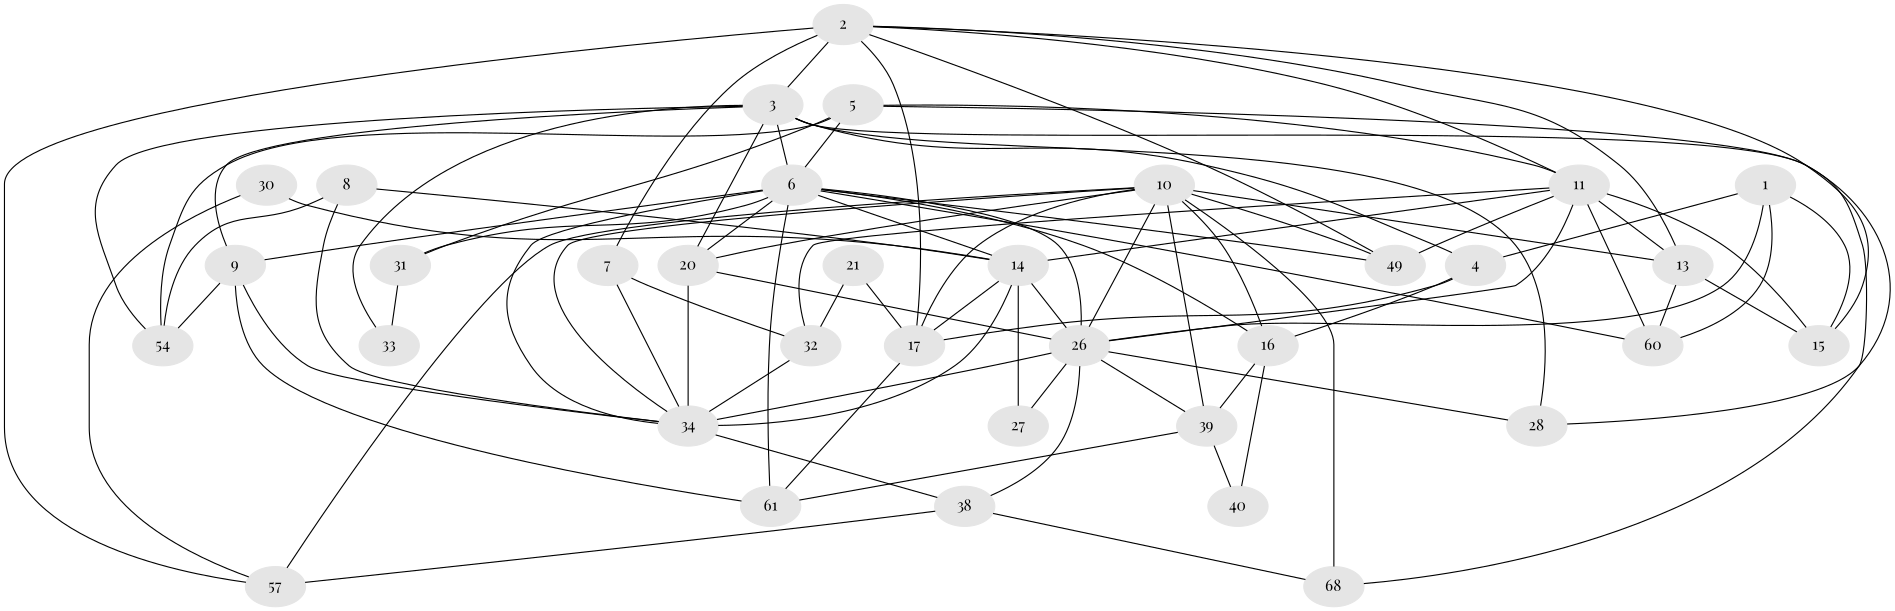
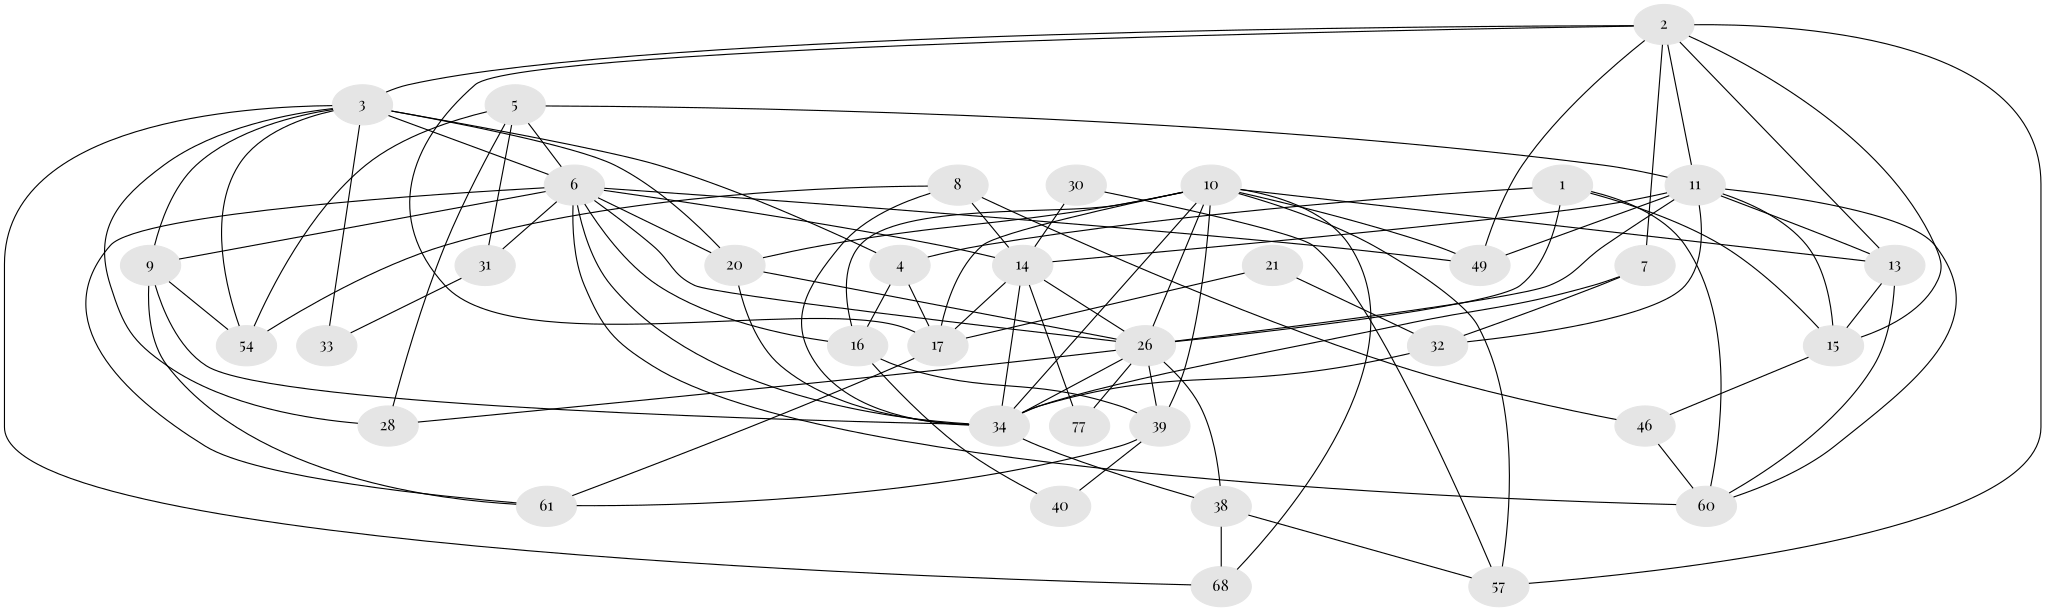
(1018, 426) -> (1080, 426)
none -> (1645, 426)
